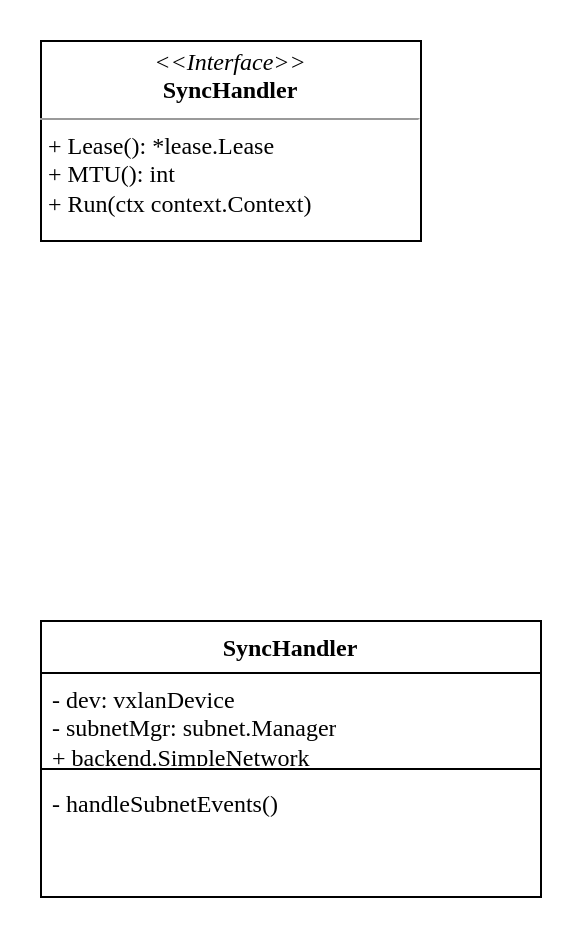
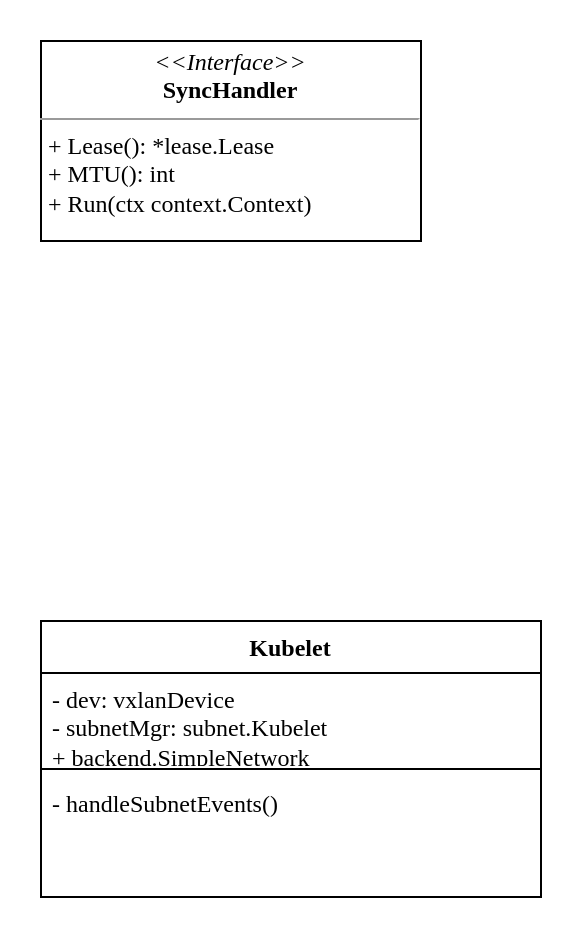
(291, 649) -> (291, 649)
(225, 730) -> (222, 730)
